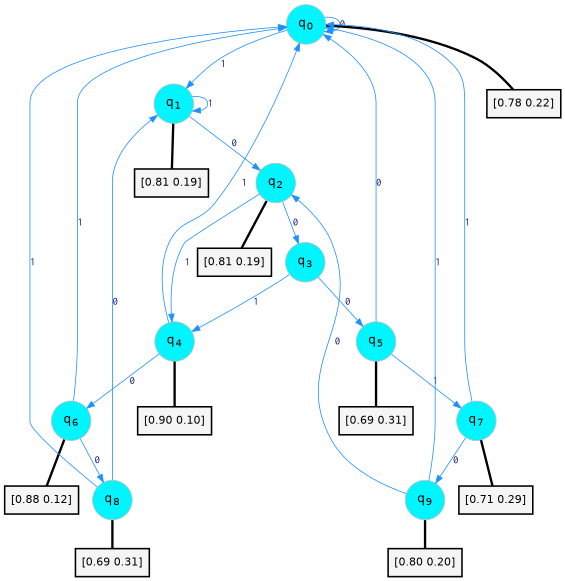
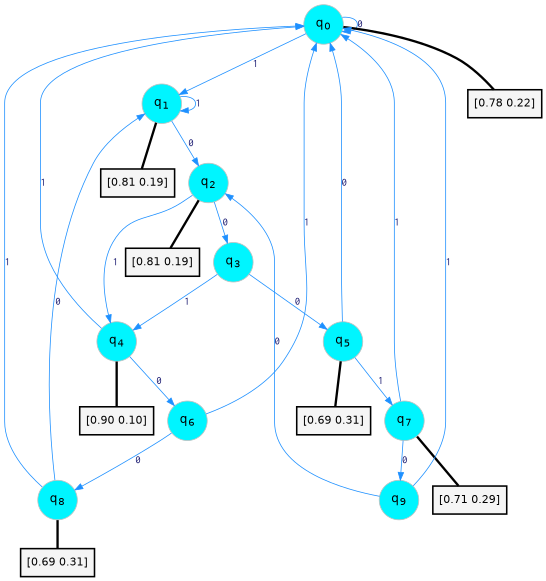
(42, 500) -> none
(425, 563) -> none
